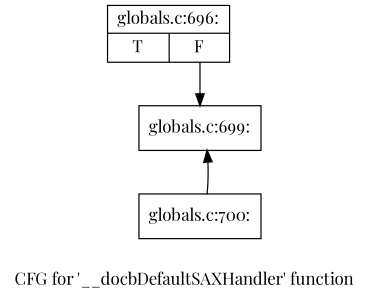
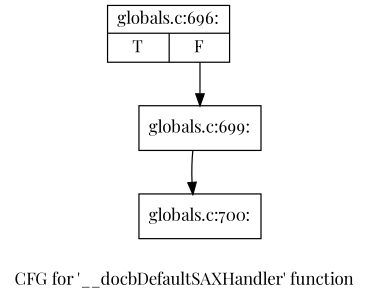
(208, 178) -> (192, 166)
